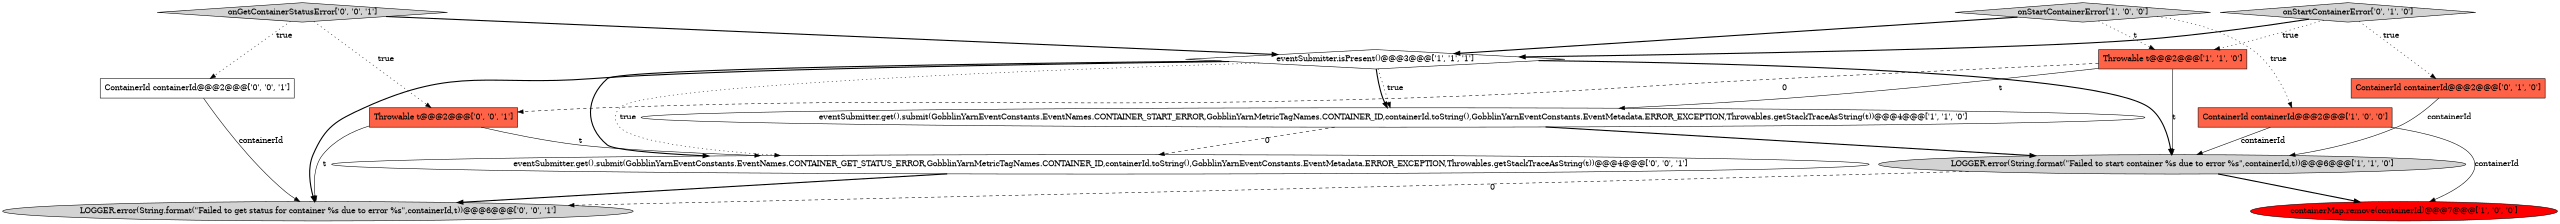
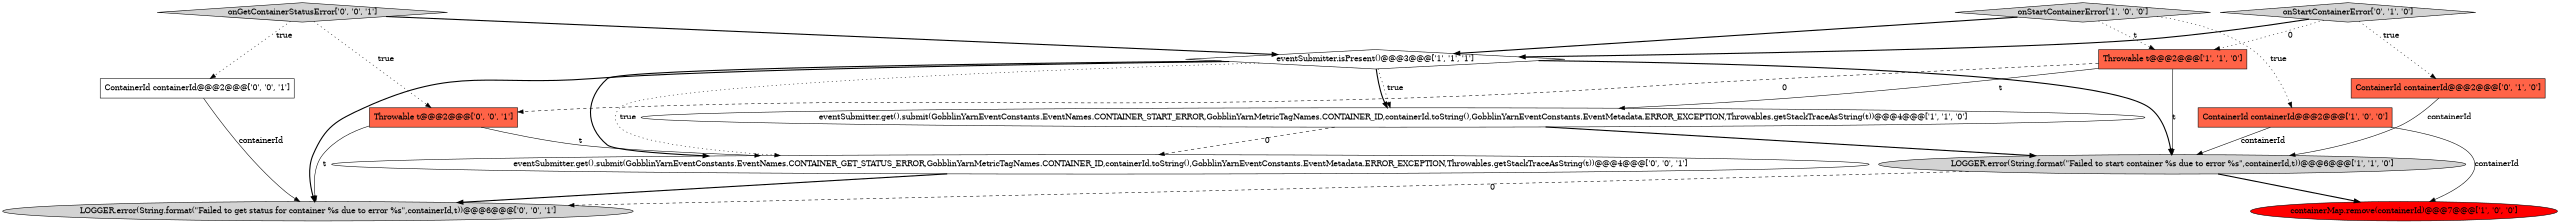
(2290, 36) -> (2290, 36)
